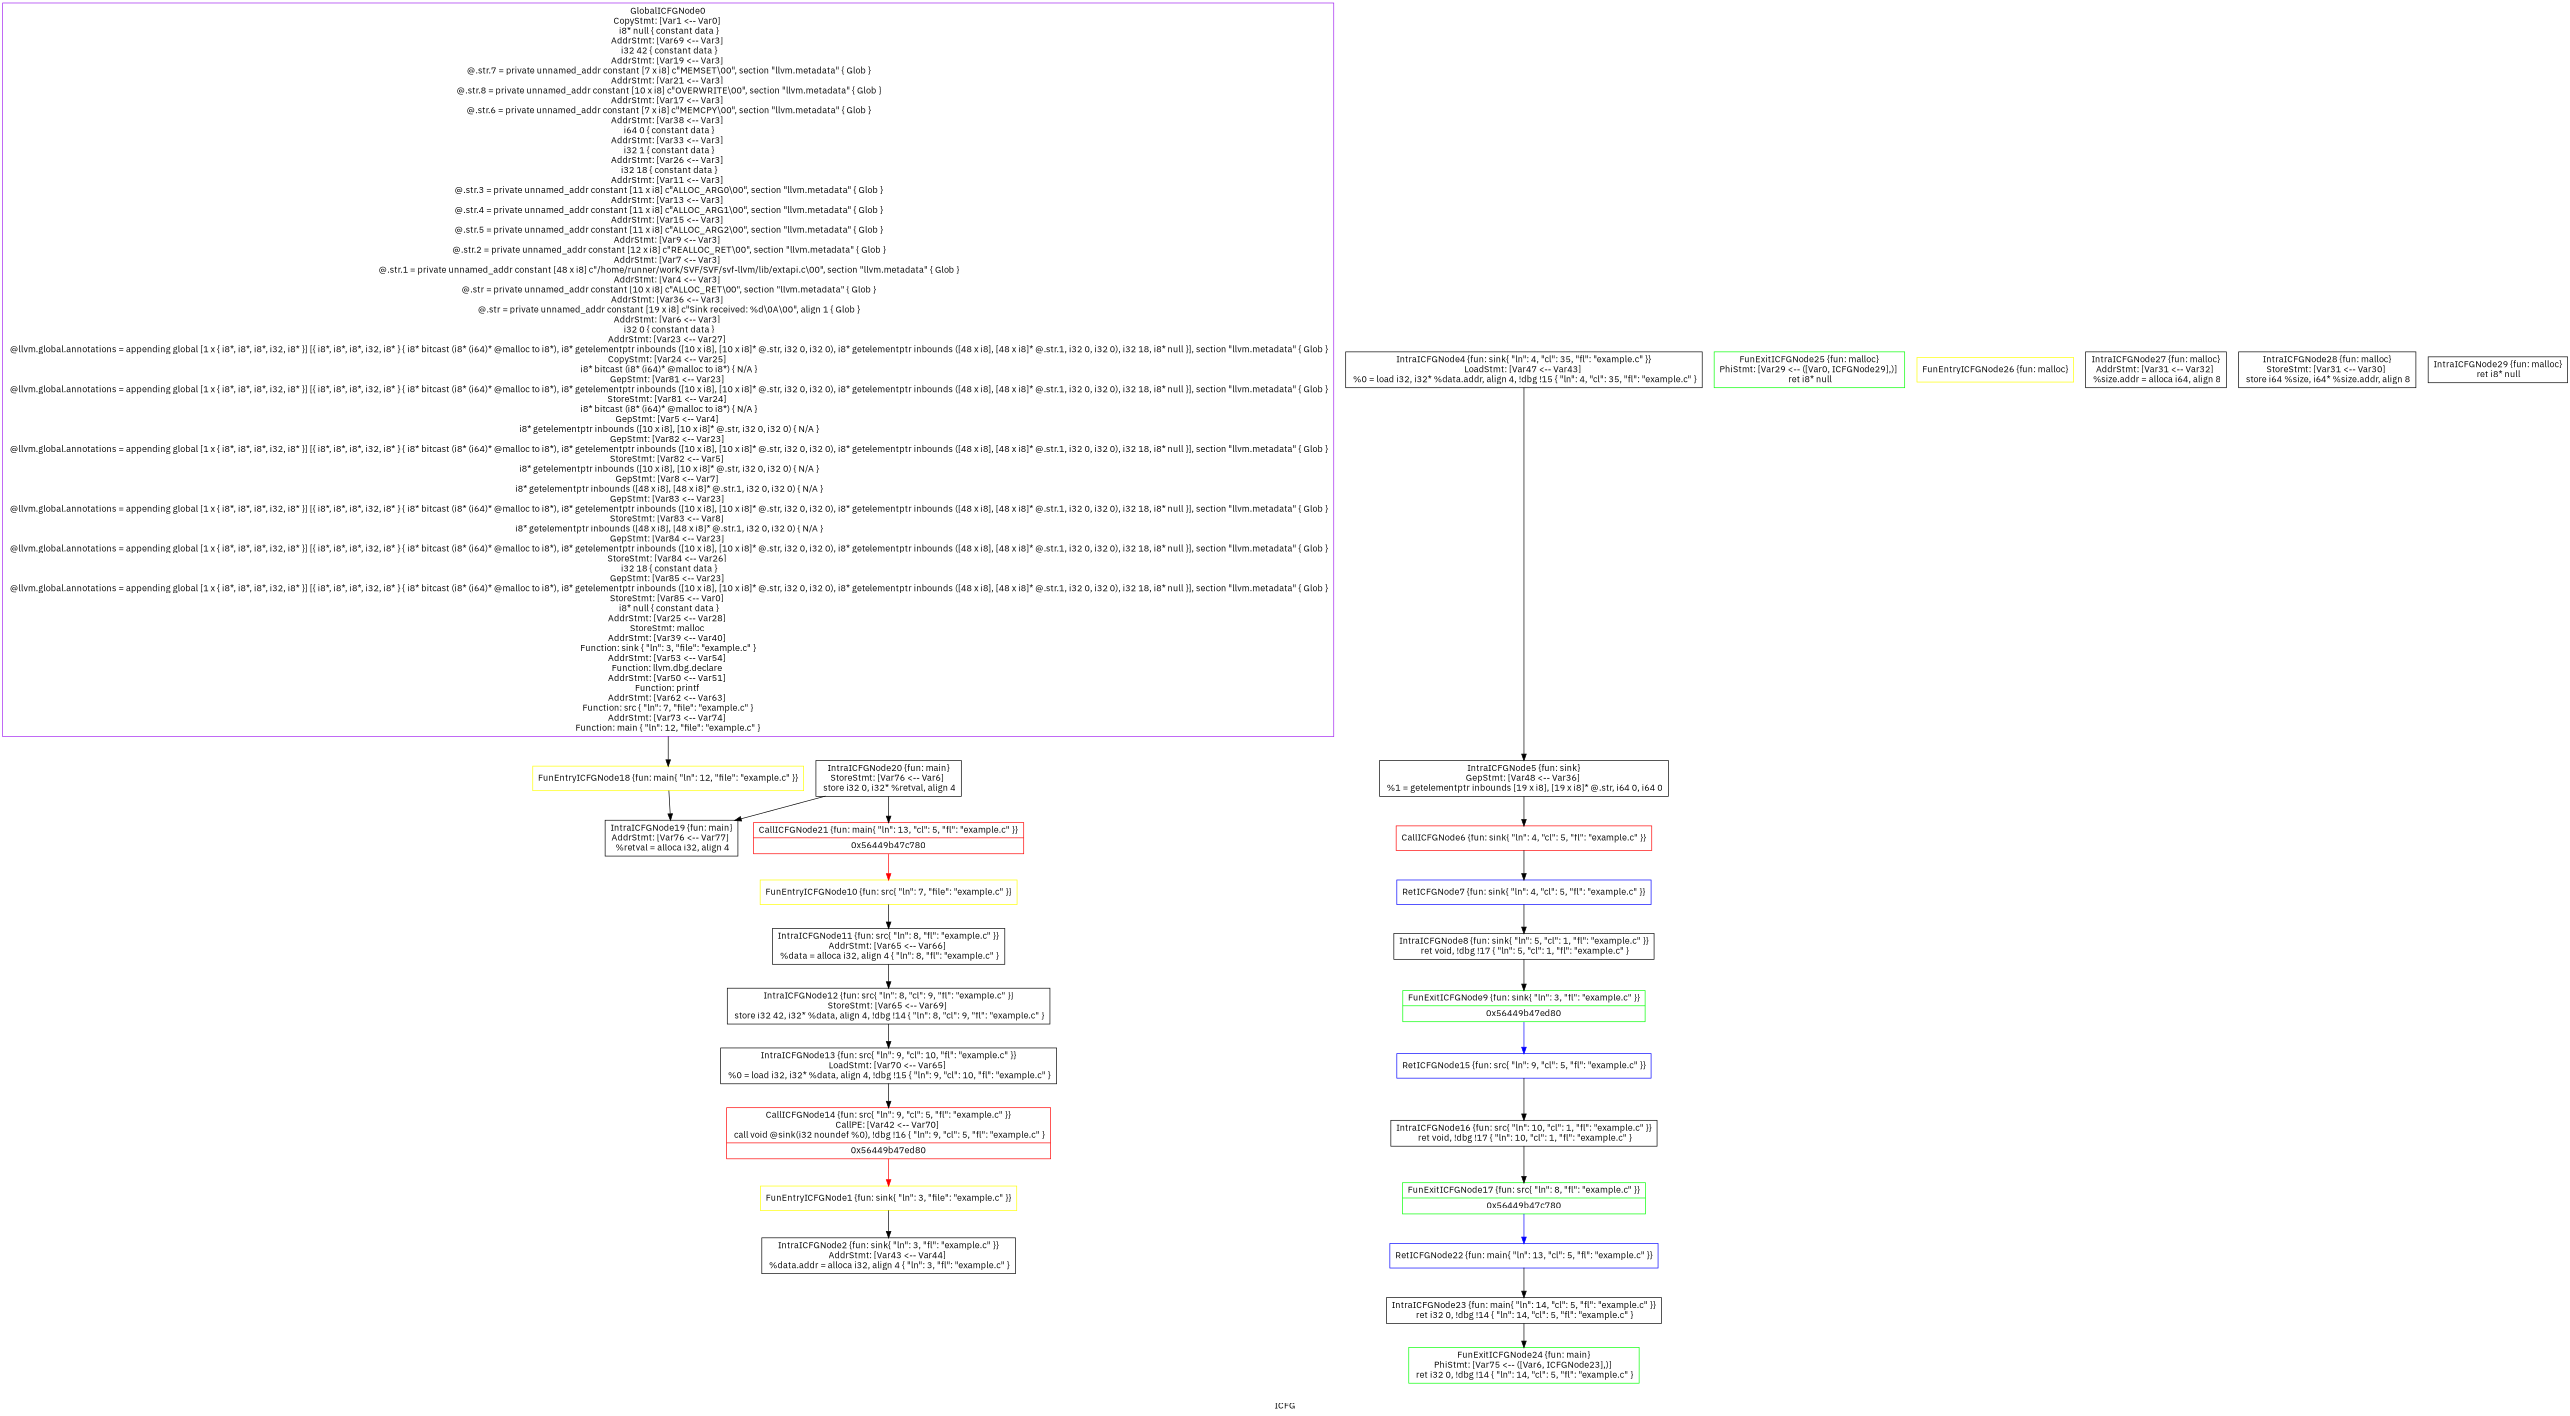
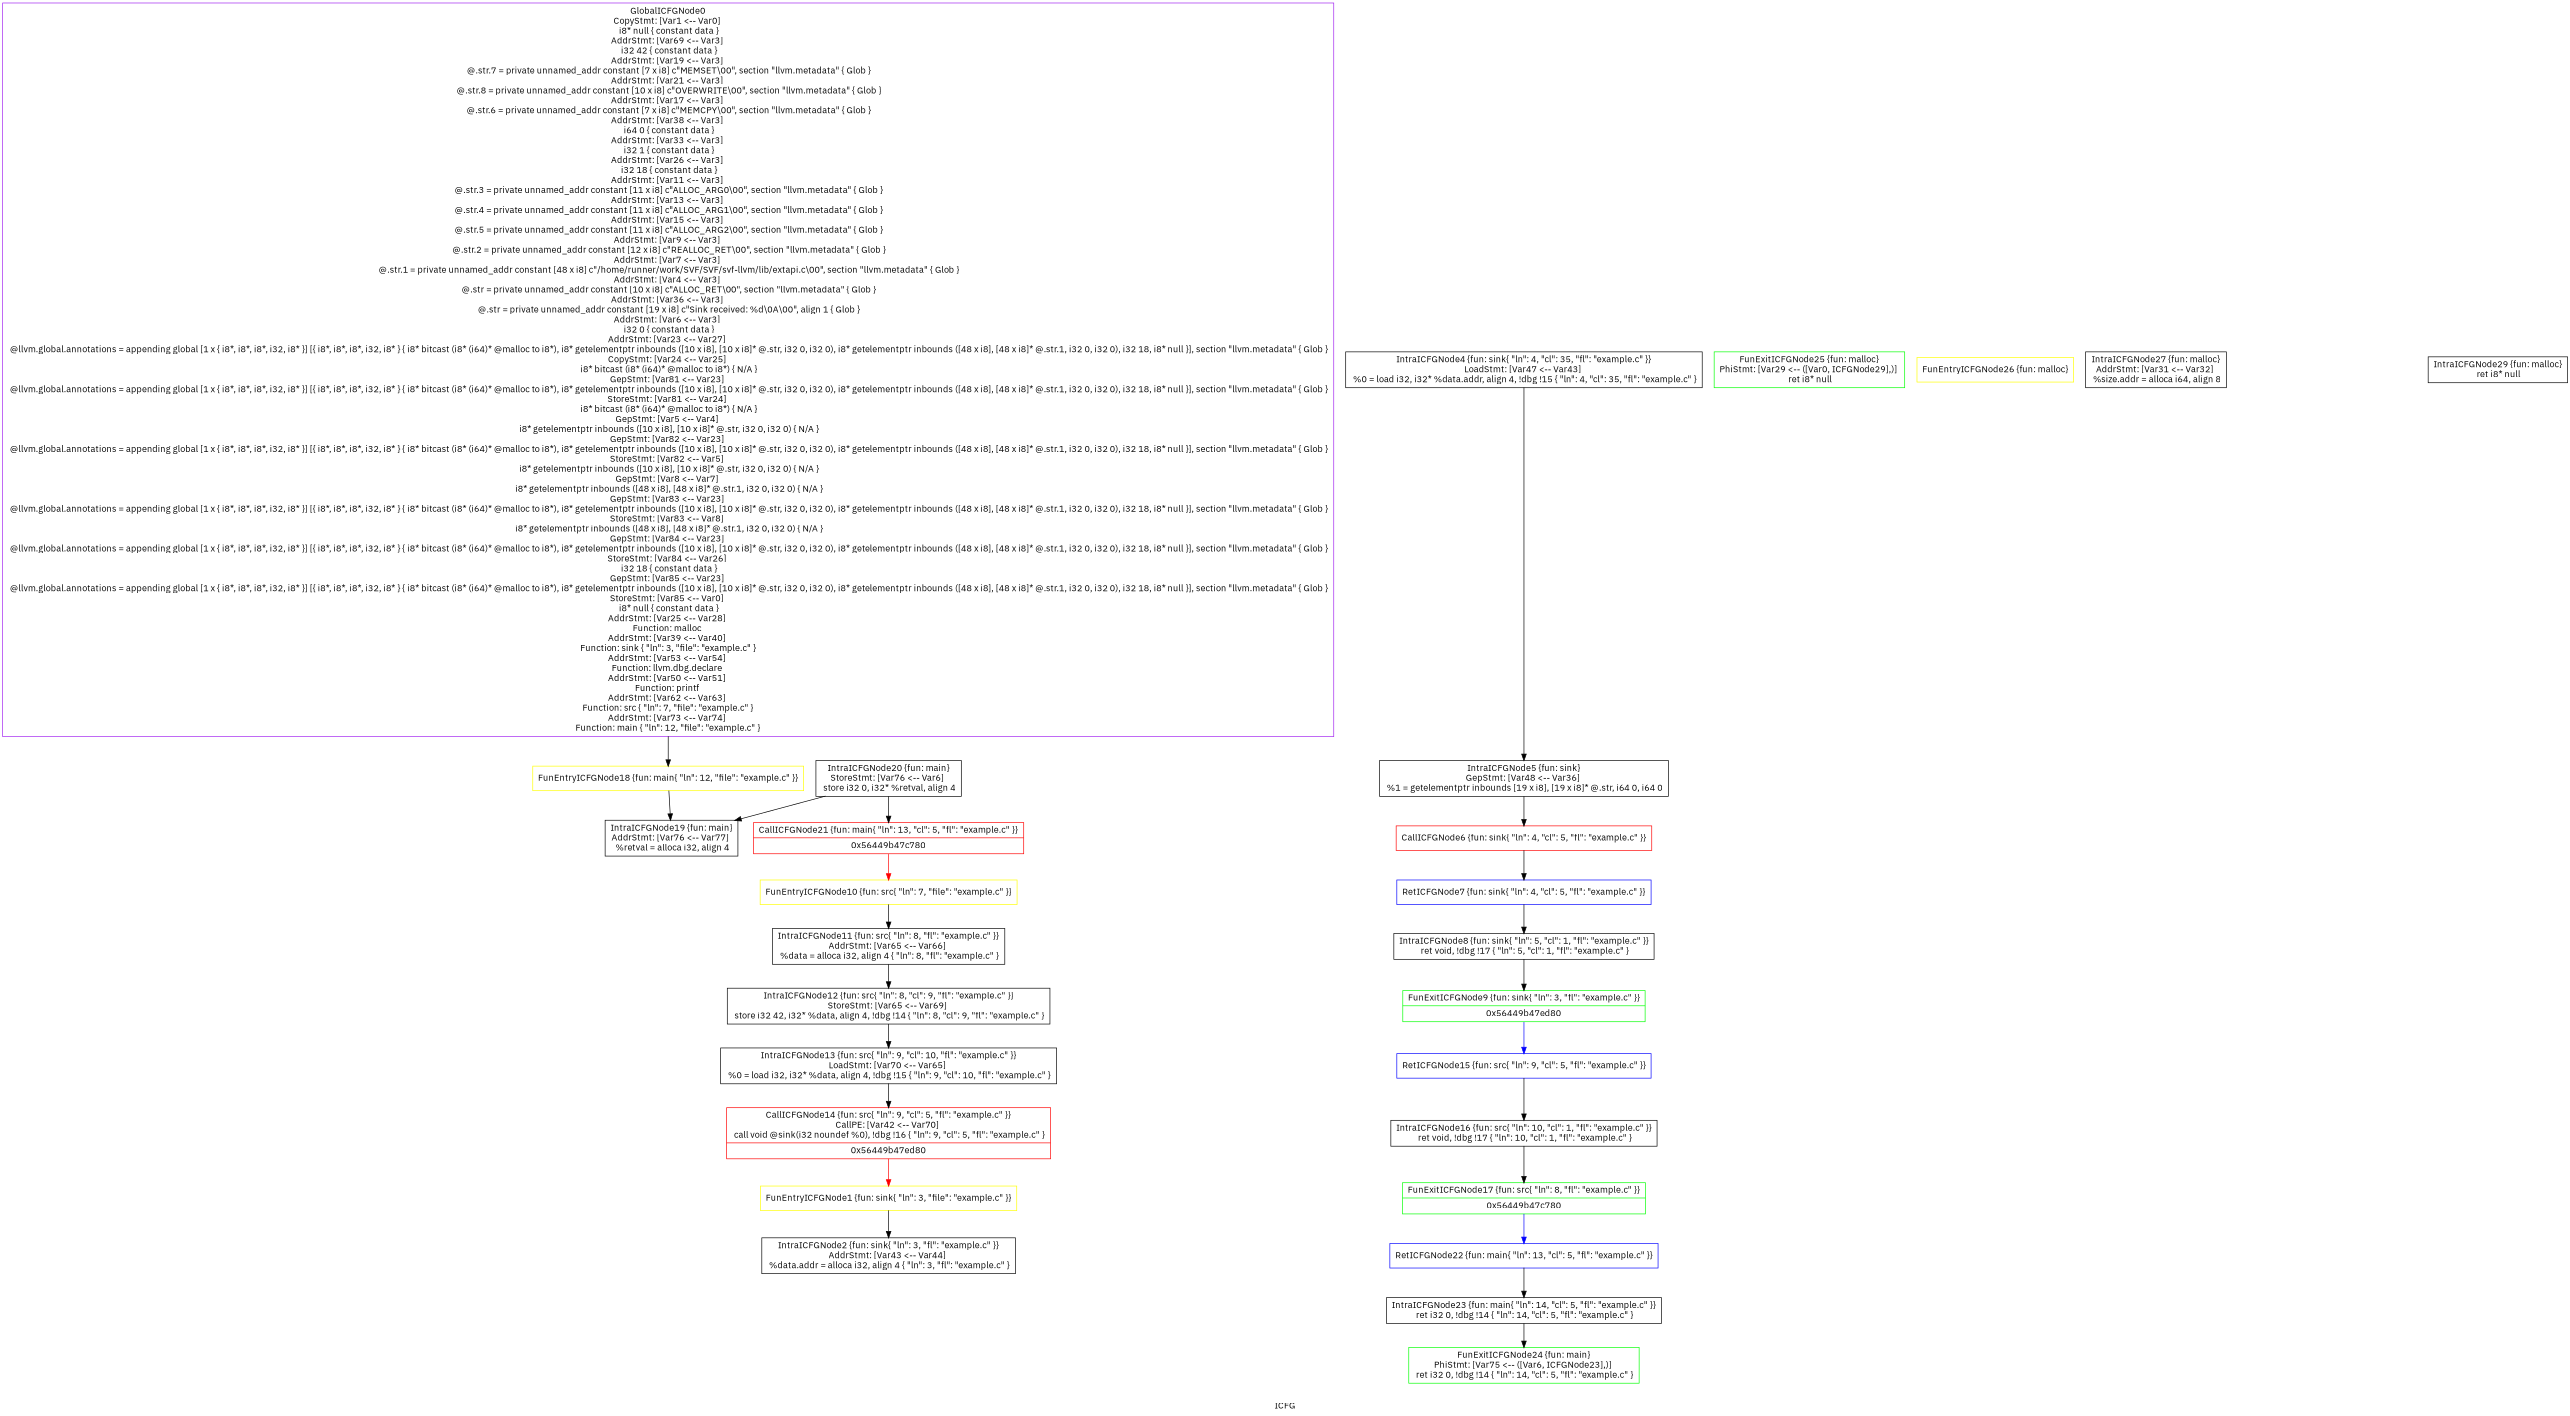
(2327, 370) -> none
(668, 628) -> (668, 628)
